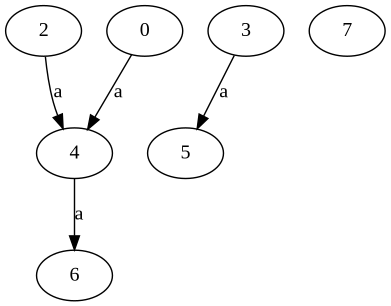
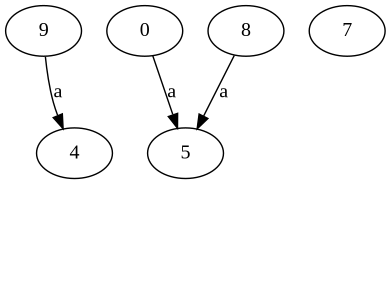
(44, 31) -> (44, 31)
(246, 31) -> (246, 31)
(113, 86) -> (163, 85)
(74, 275) -> none
